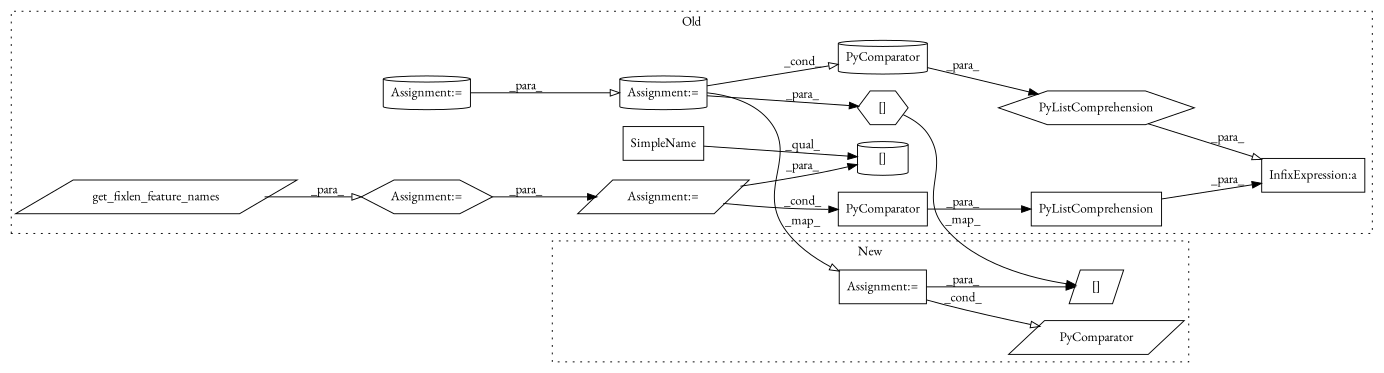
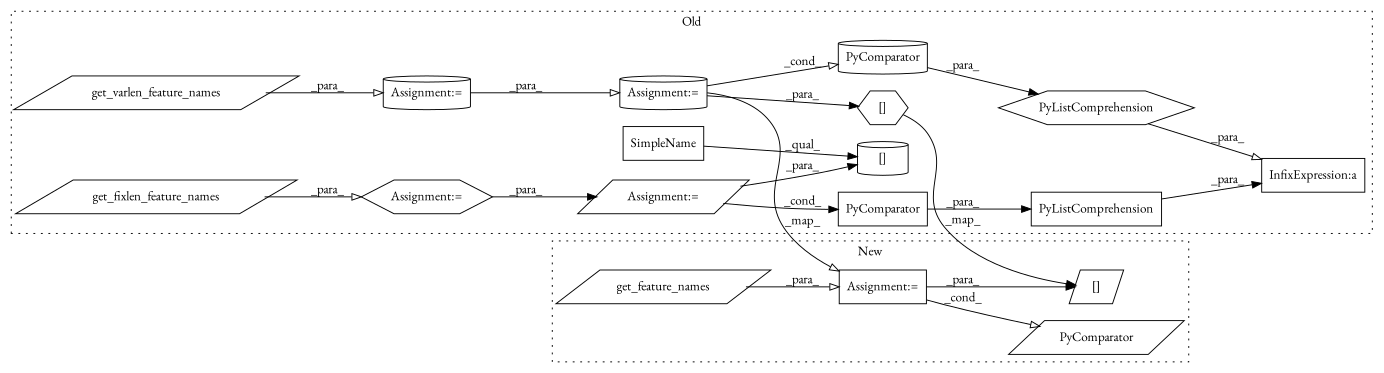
none -> (156, 93)
none -> (663, 287)
